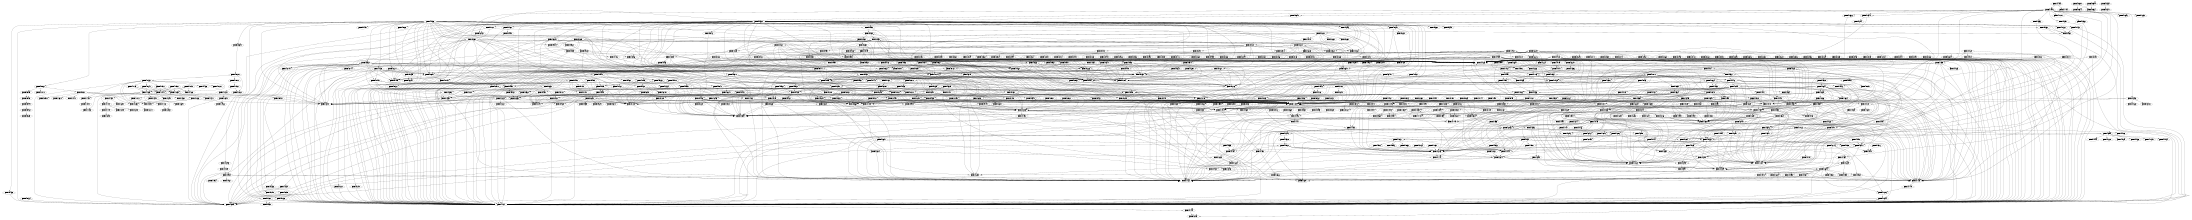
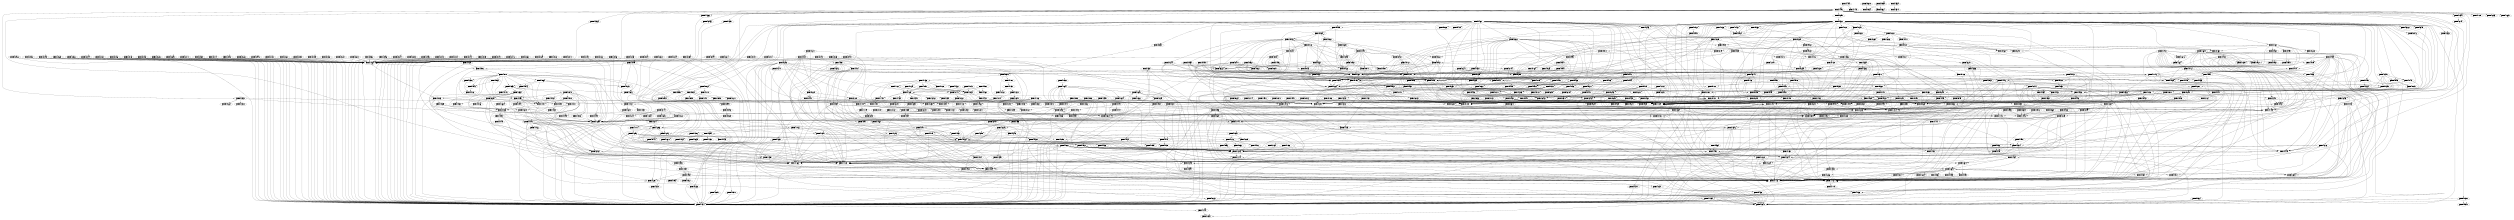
(875, 152) -> none
